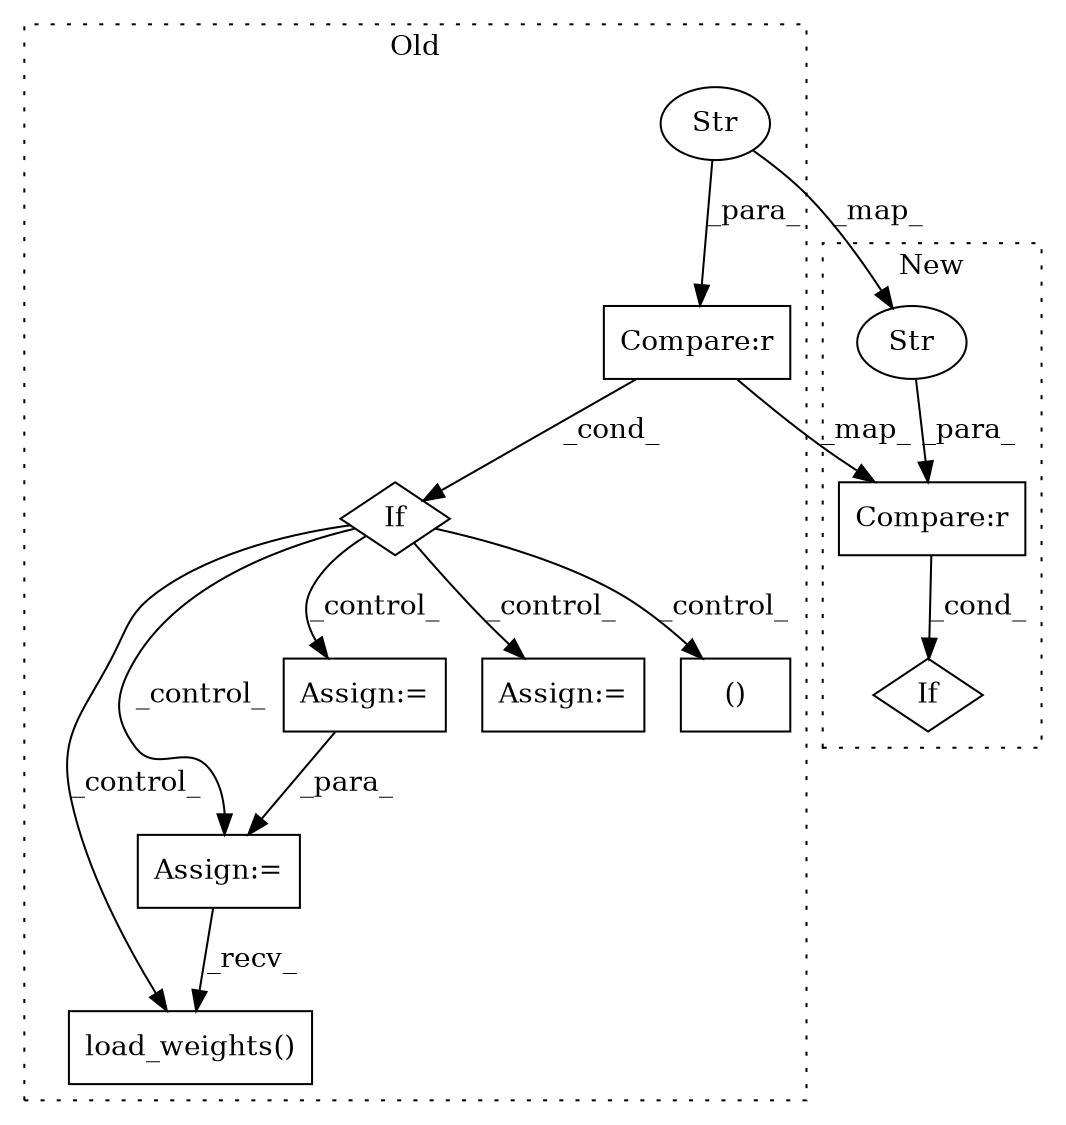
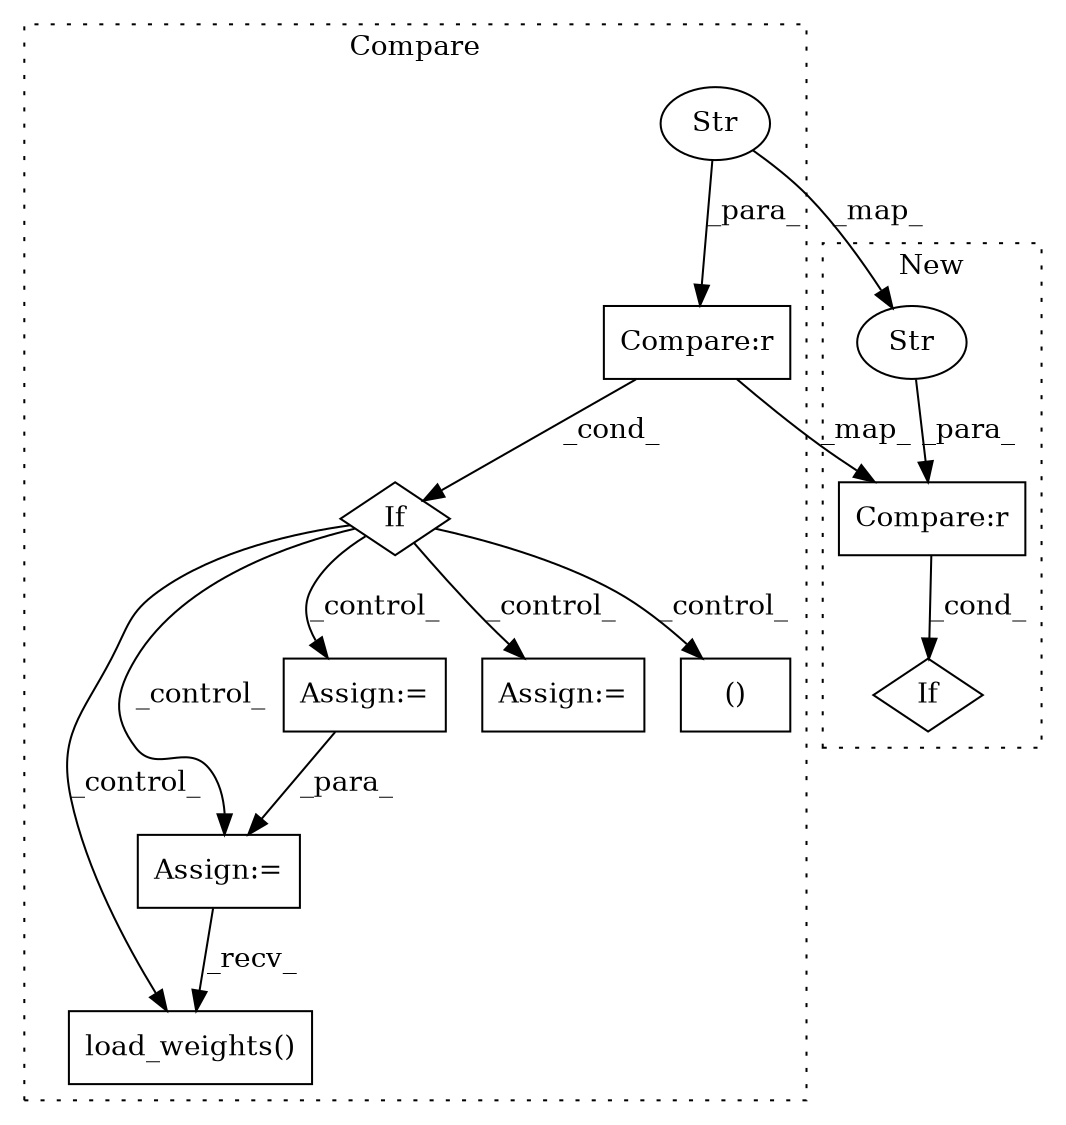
(415, 48) -> (415, 48)
